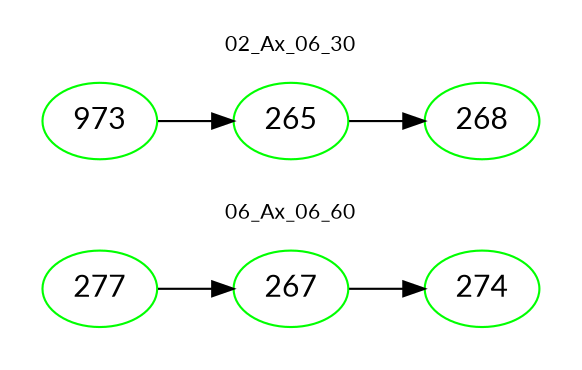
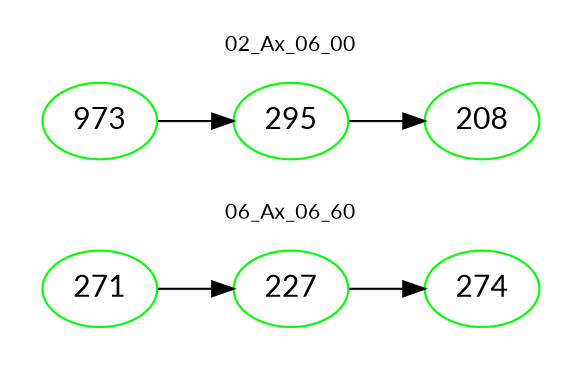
(291, 46) -> (291, 46)
(291, 121) -> (291, 121)
(482, 121) -> (482, 121)
(100, 289) -> (100, 289)
(291, 289) -> (291, 289)
